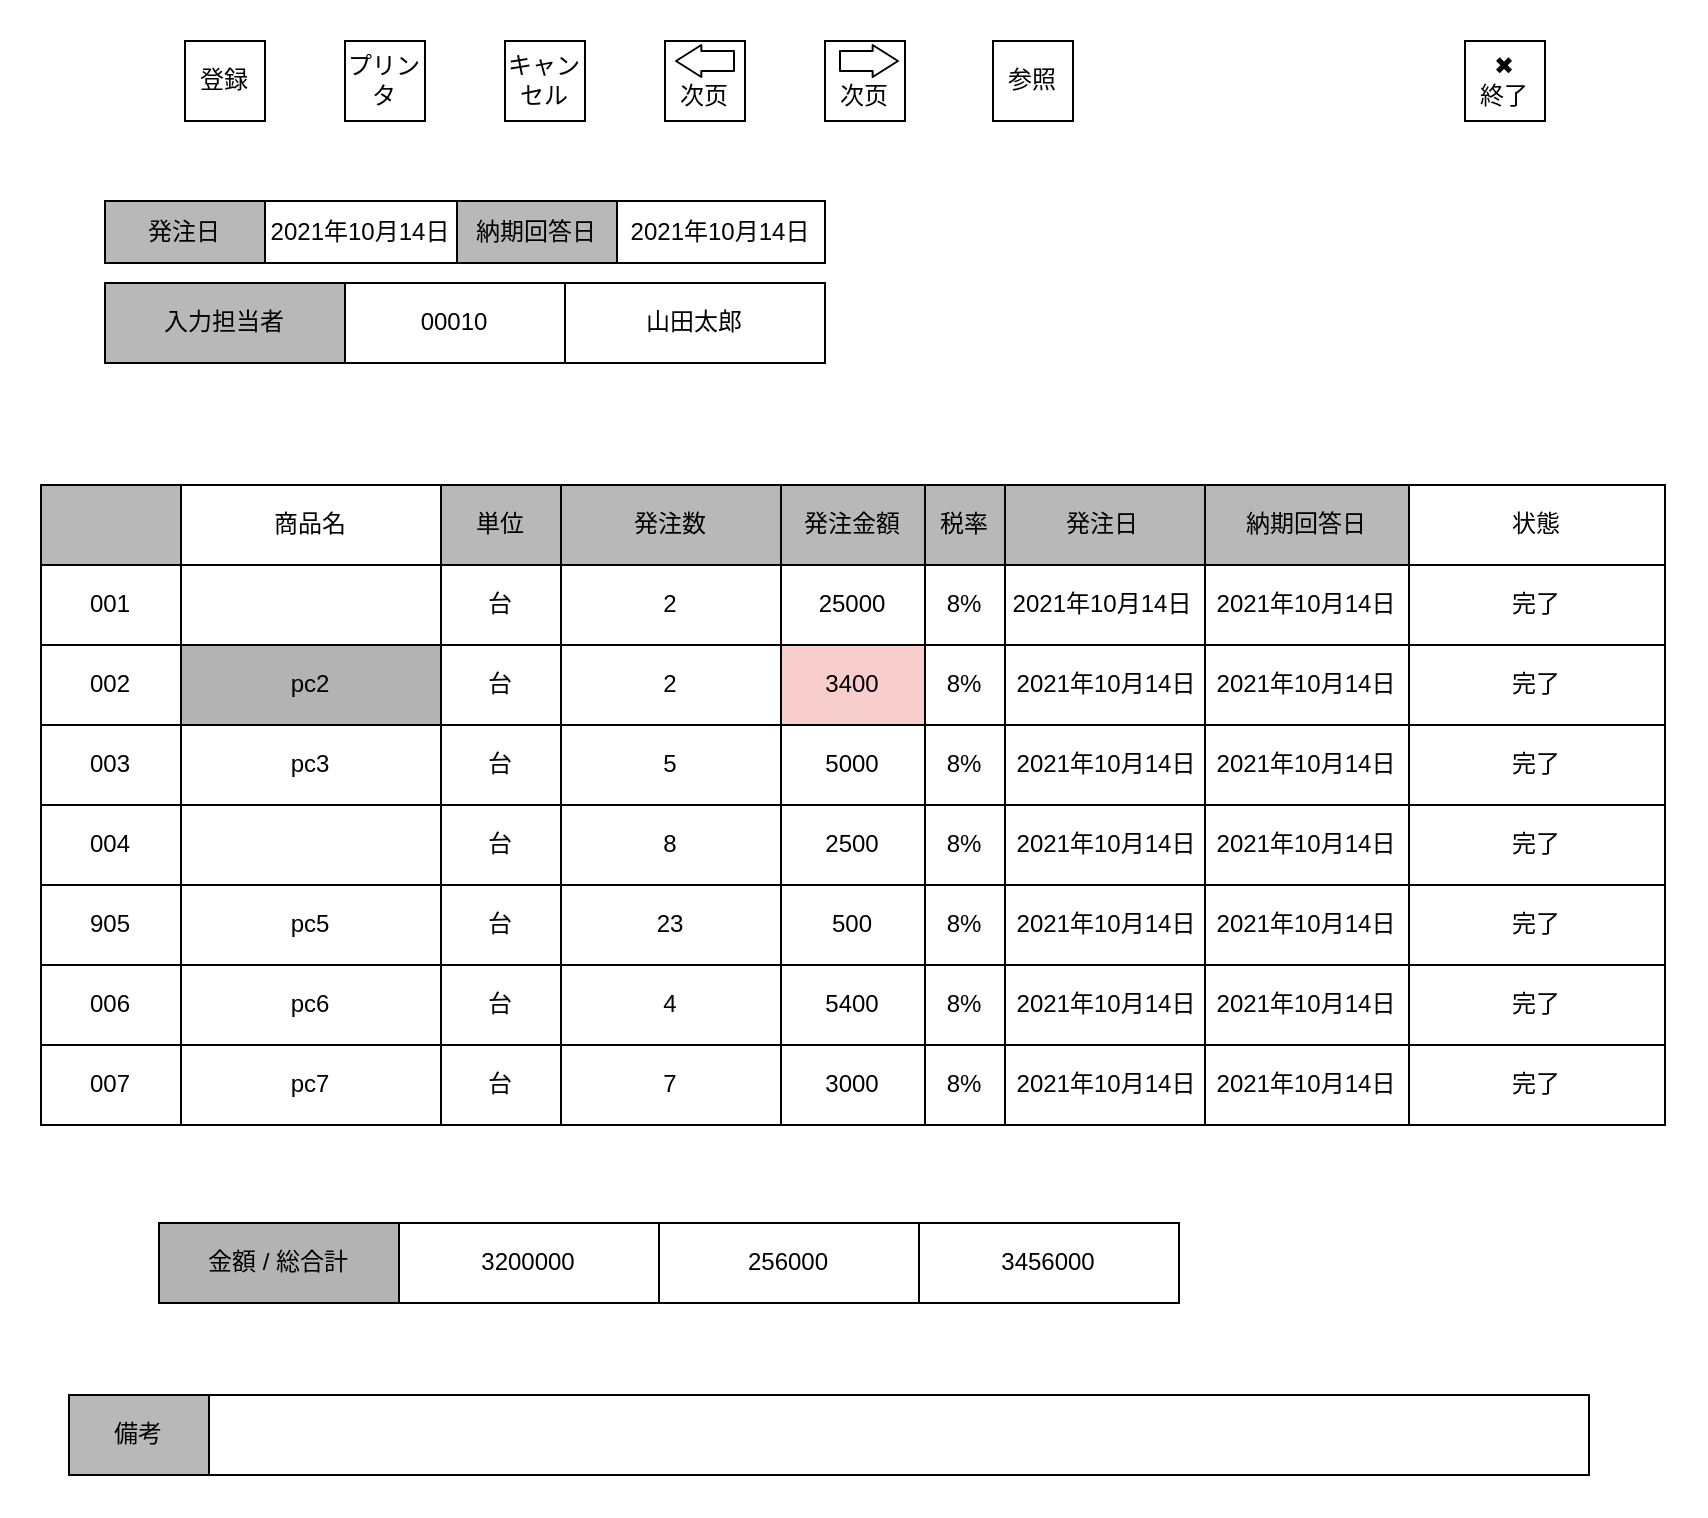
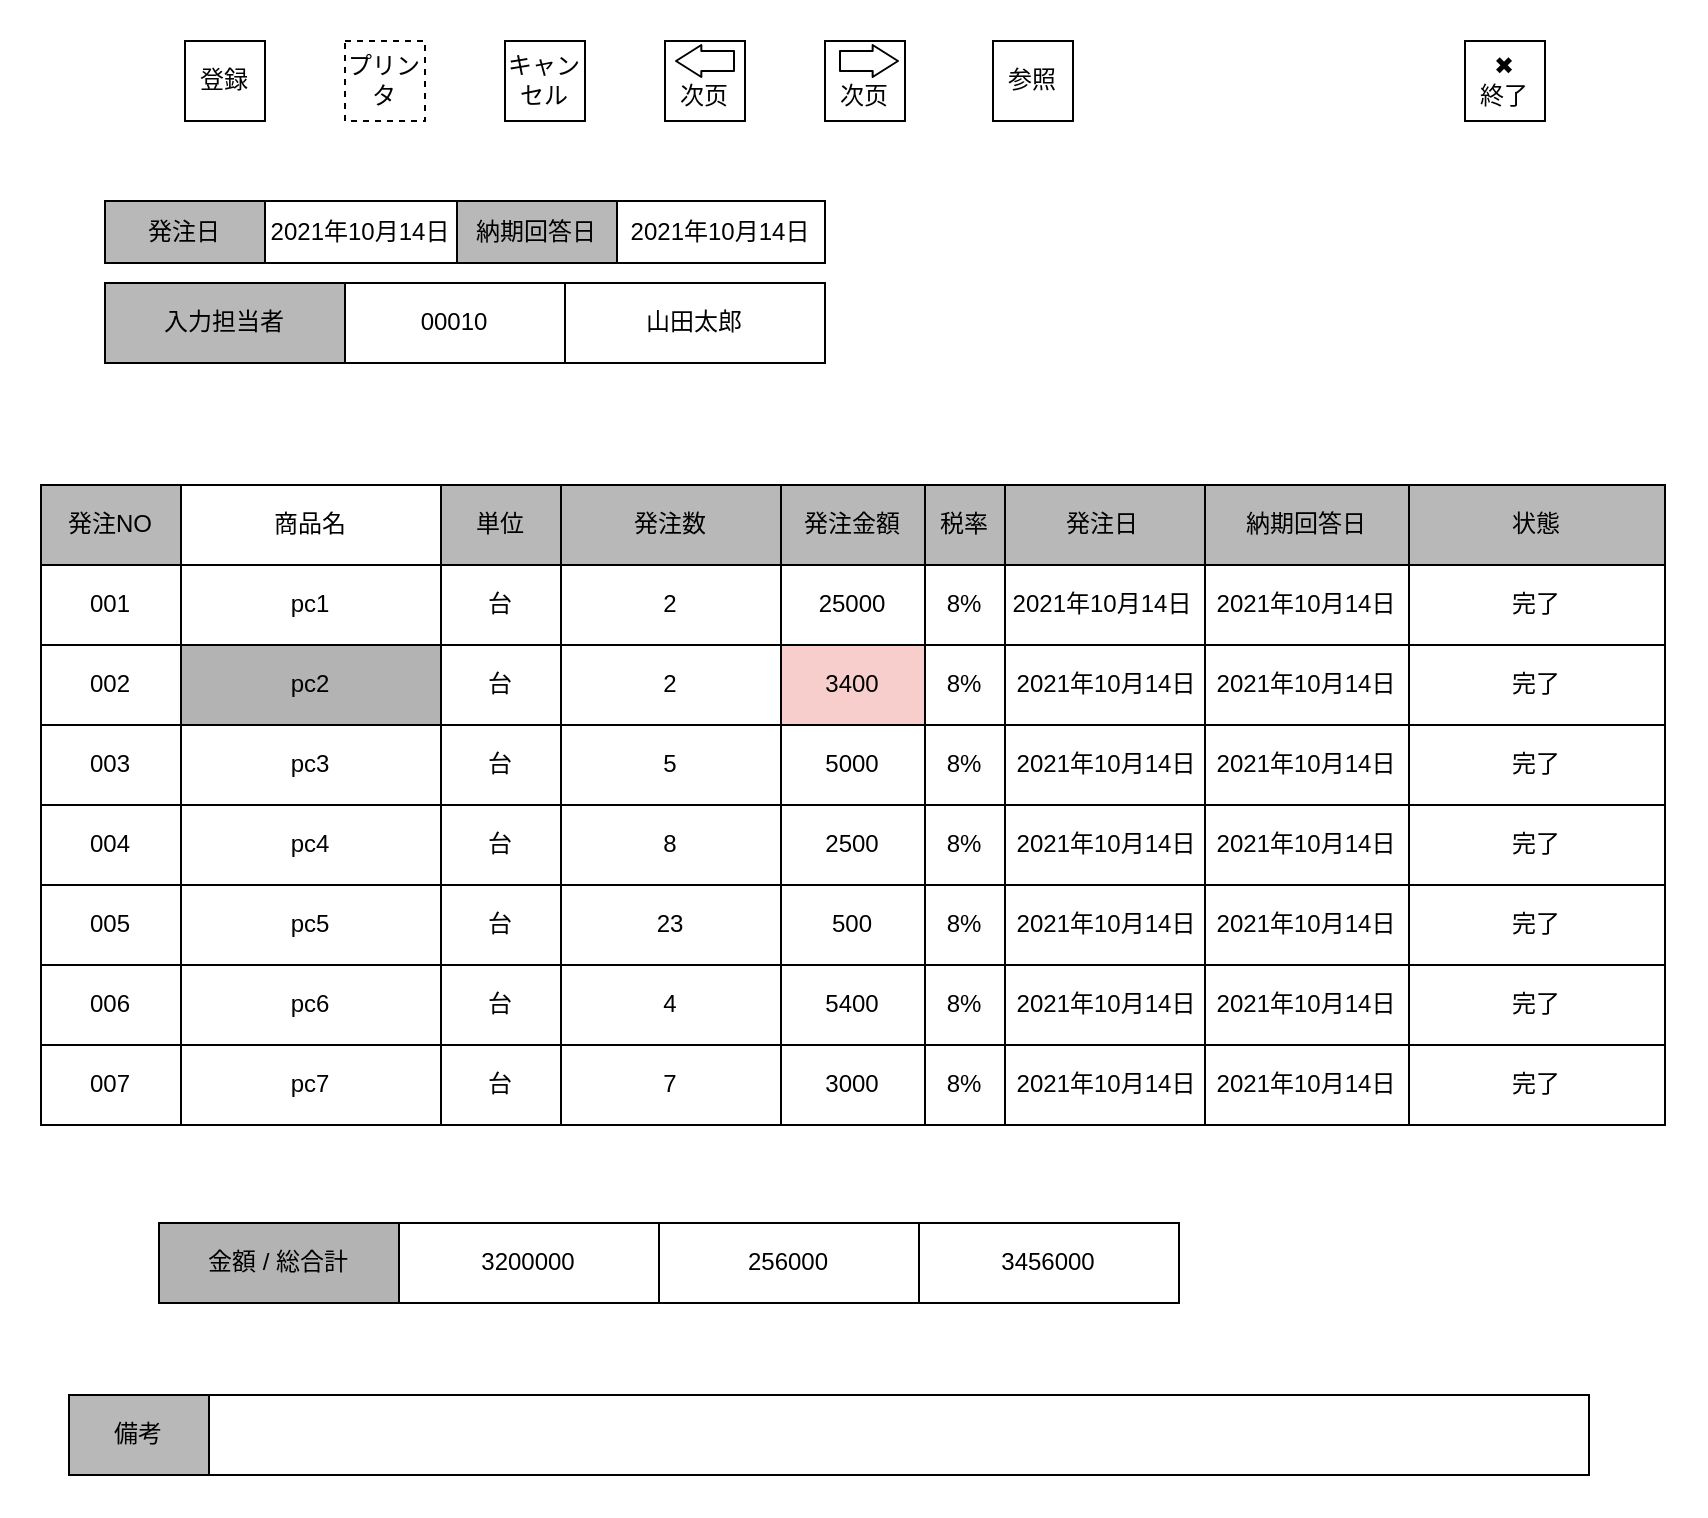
(385, 81) -> (385, 81)
none -> (111, 525)
(1537, 525) -> (1537, 525)
none -> (311, 605)
none -> (311, 845)
(111, 925) -> (111, 925)
